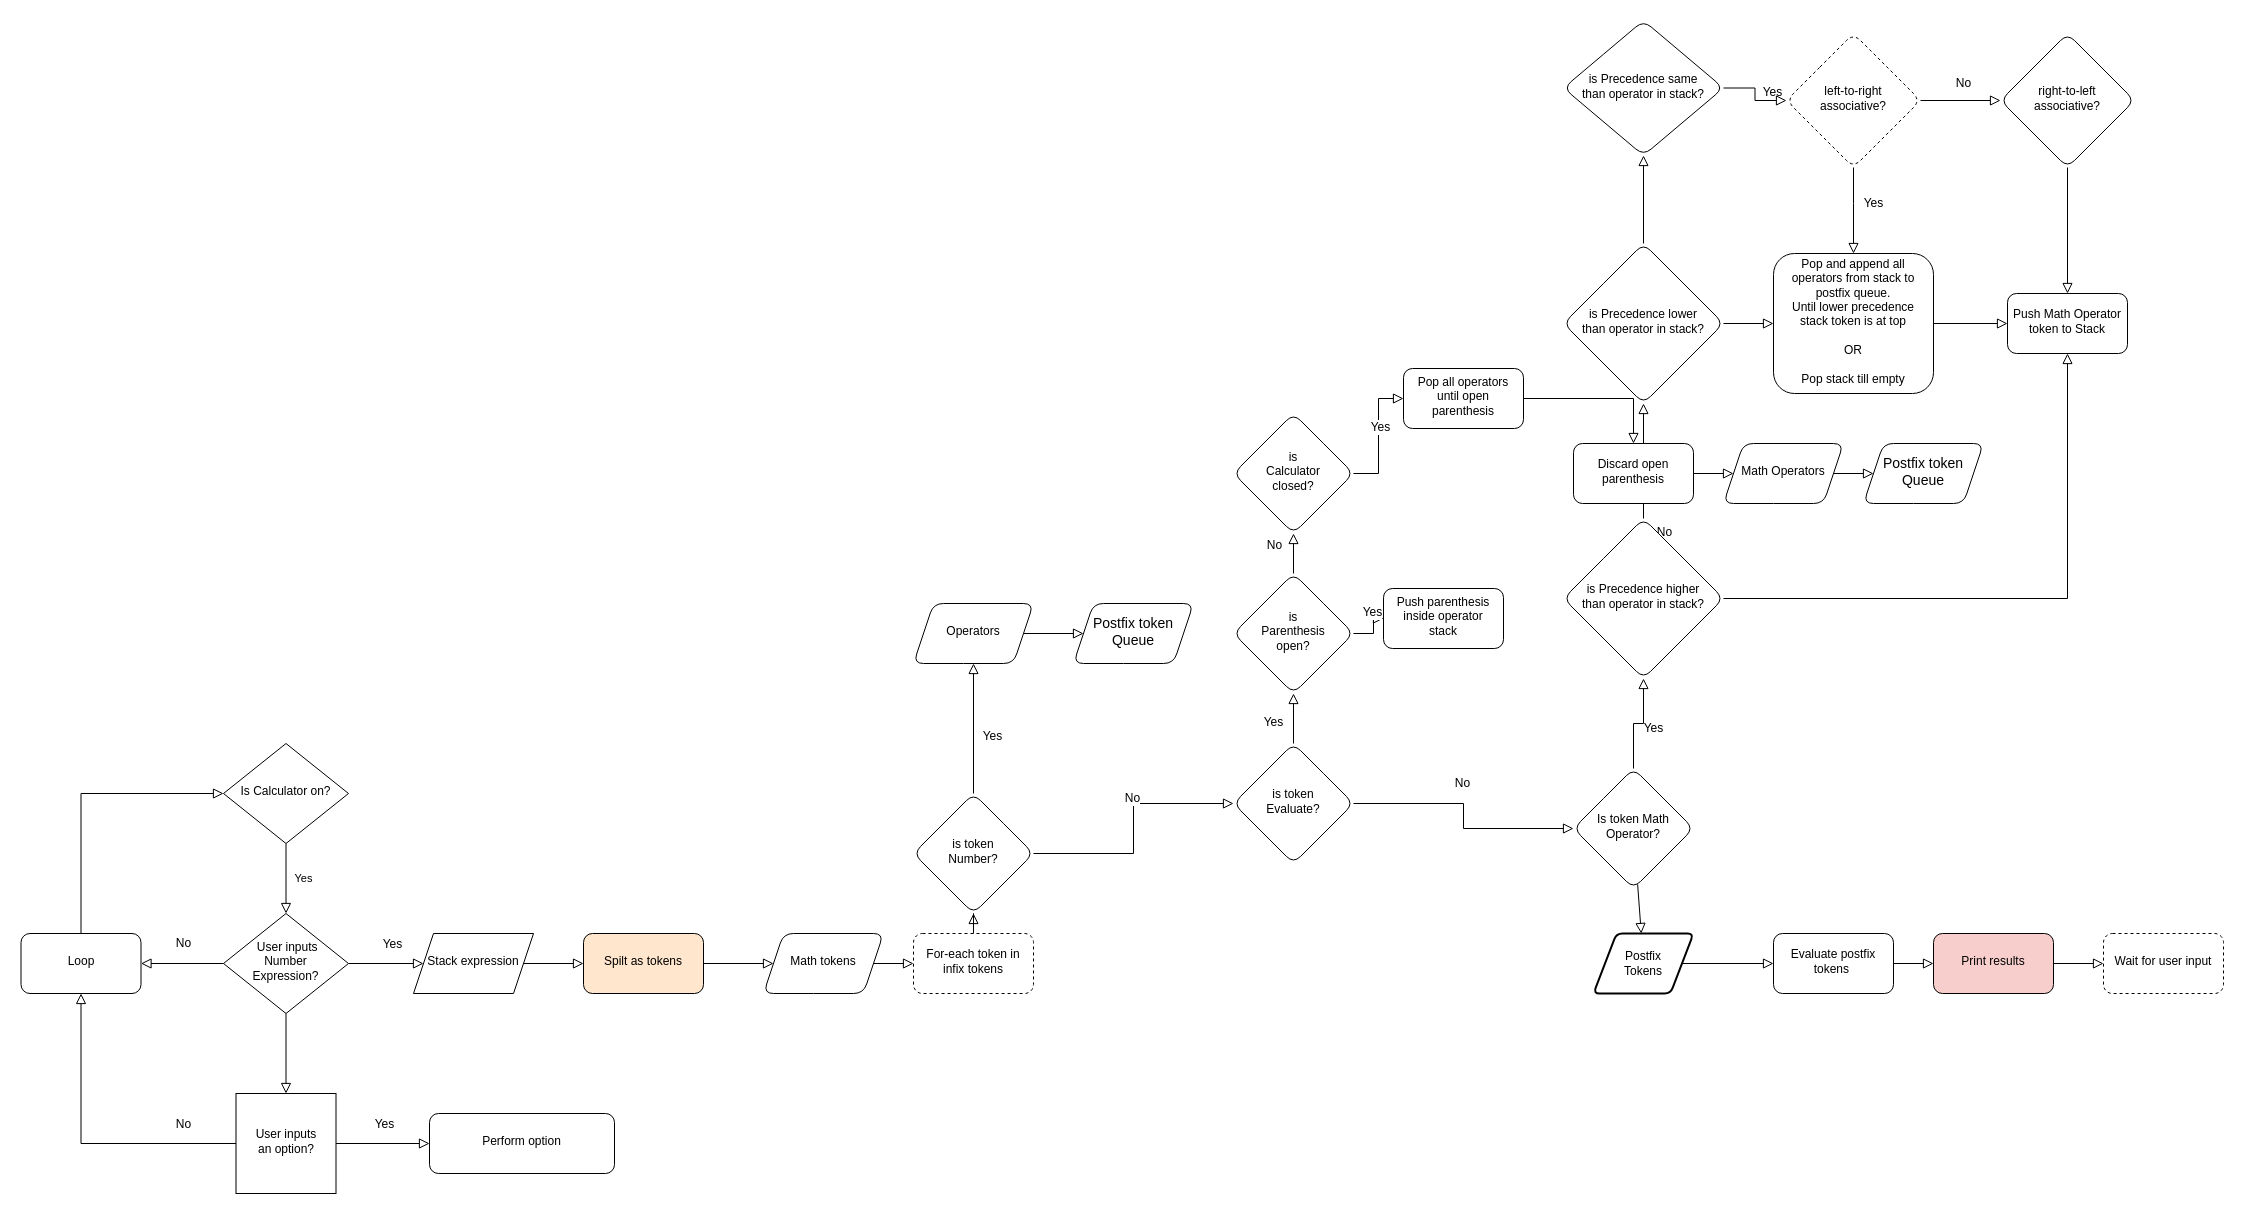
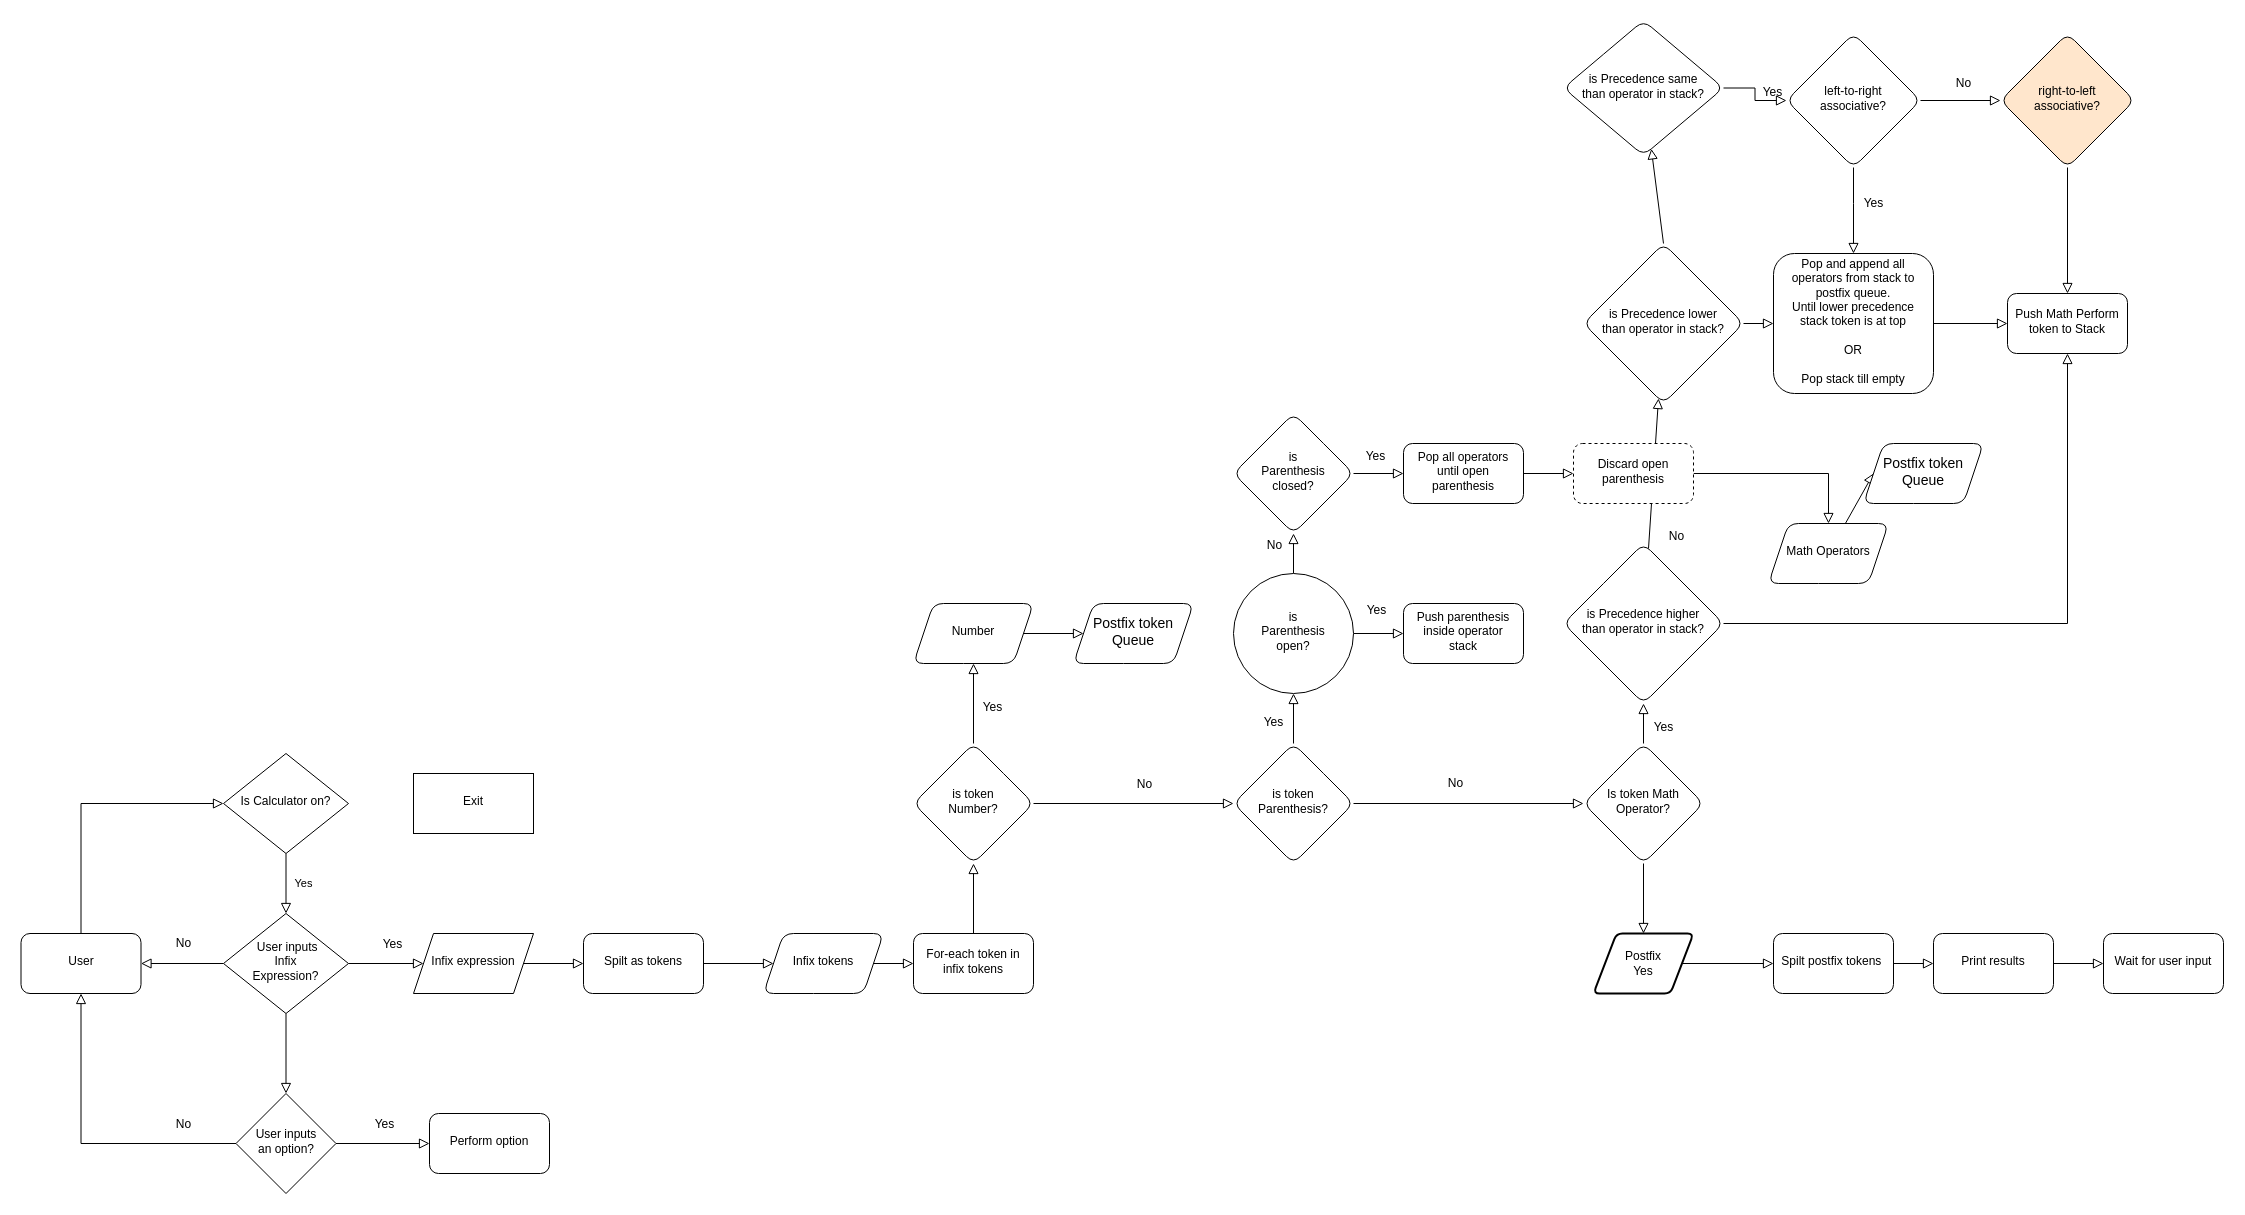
(1854, 101) -> (1854, 101)
(2068, 101) -> (2068, 101)
(2068, 322) -> (2068, 322)
(1644, 324) -> (1664, 324)
(1464, 399) -> (1464, 474)
(1294, 472) -> (1294, 472)
(1634, 474) -> (1634, 474)
(1784, 474) -> (1829, 554)
(1644, 599) -> (1644, 624)
(1444, 619) -> (1464, 634)
(974, 632) -> (974, 632)
(1294, 634) -> (1294, 634)
(286, 794) -> (286, 804)
(1294, 802) -> (1294, 802)
none -> (474, 804)
(1634, 829) -> (1644, 804)
(974, 854) -> (974, 804)
(82, 962) -> (82, 962)
(286, 962) -> (286, 962)
(474, 962) -> (474, 962)
(824, 962) -> (824, 962)
(1834, 962) -> (1834, 962)
(644, 964) -> (644, 964)
(974, 964) -> (974, 964)
(1644, 964) -> (1644, 964)
(1994, 964) -> (1994, 964)
(2164, 964) -> (2164, 964)
(286, 1144) -> (286, 1144)
(522, 1144) -> (490, 1144)
